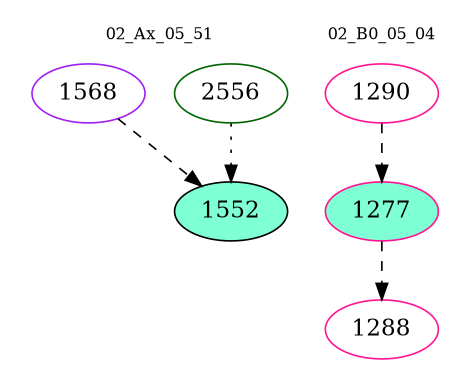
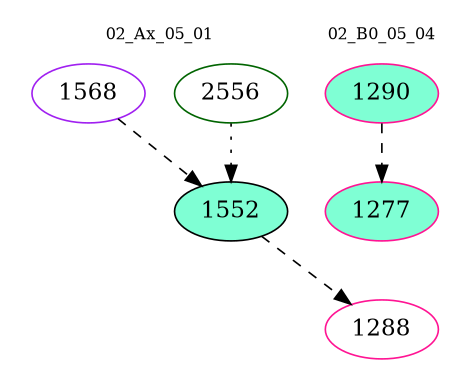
(160, 35) -> (160, 35)
(382, 93) -> (382, 93)
(382, 262) -> (299, 265)
